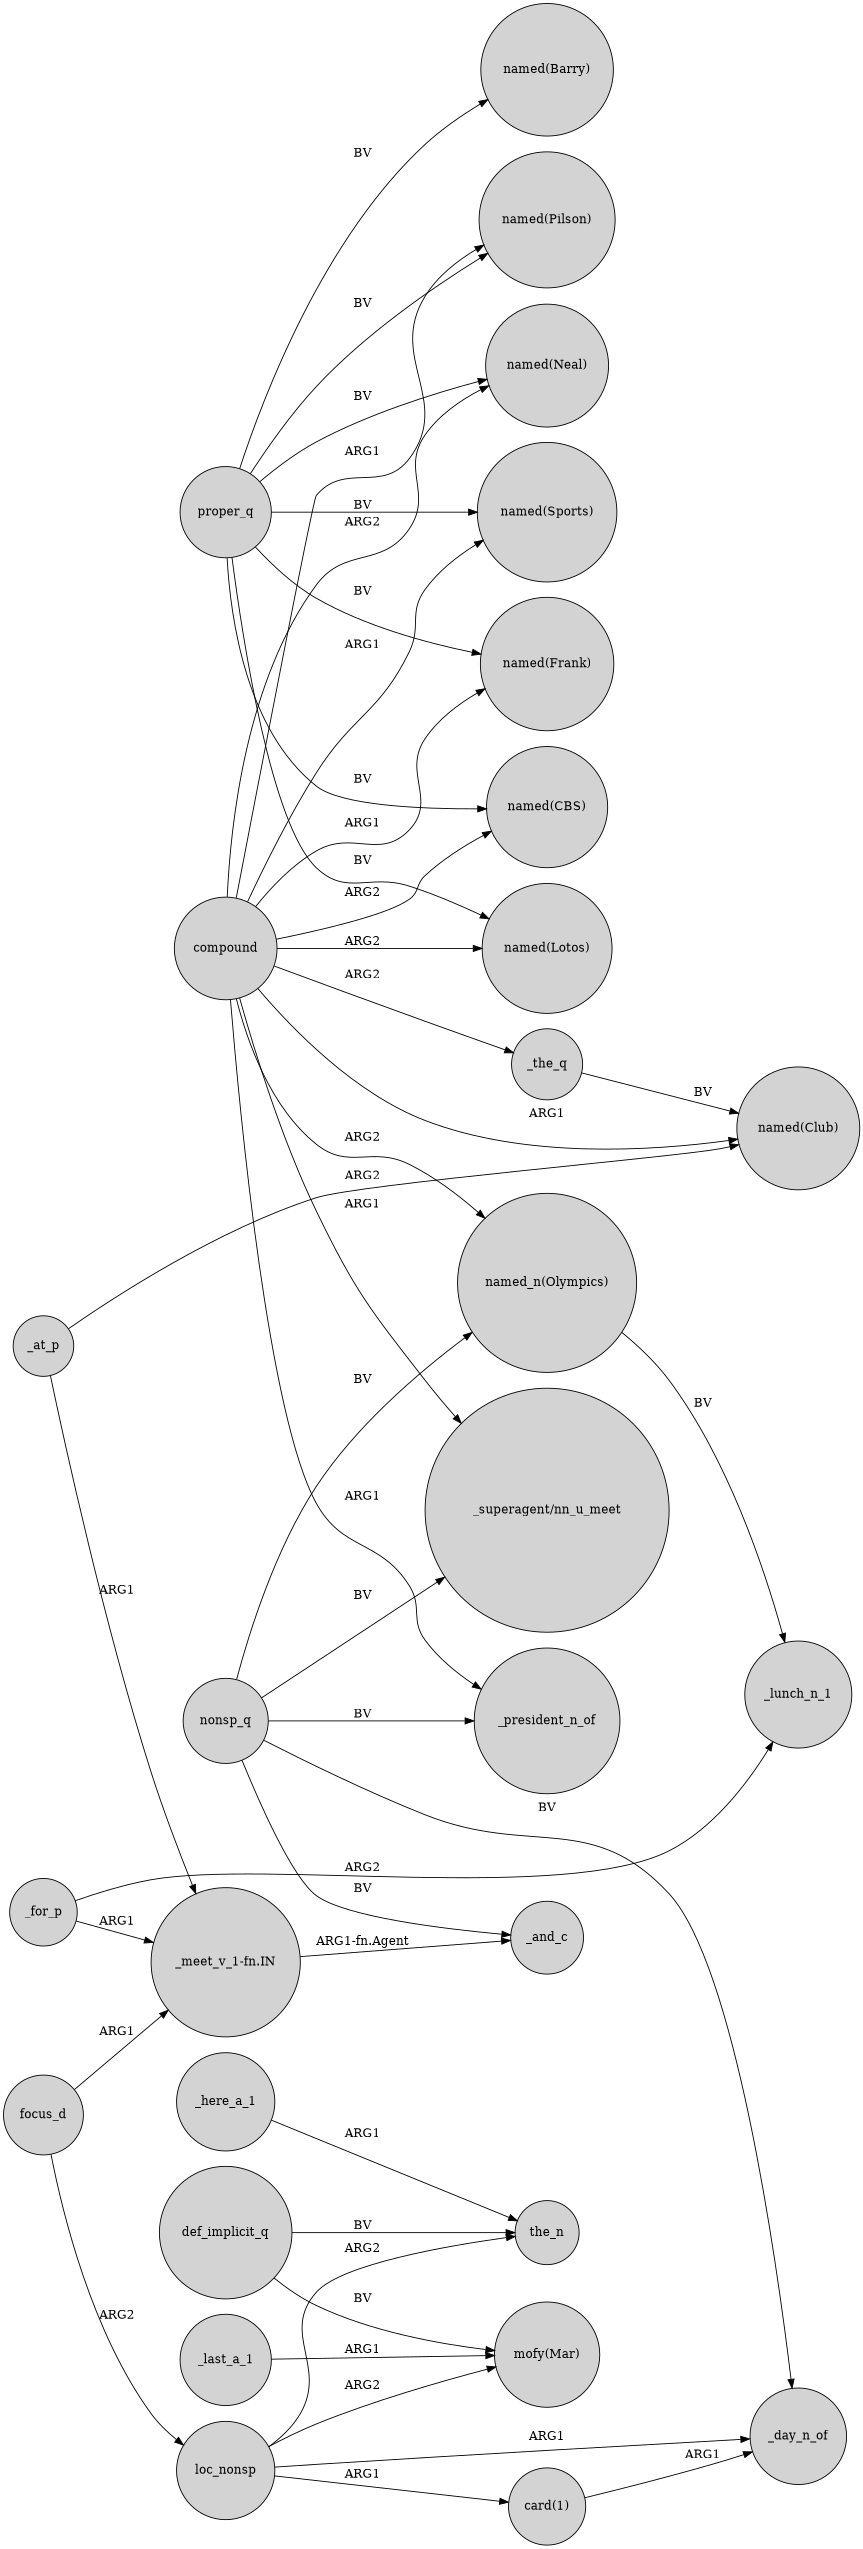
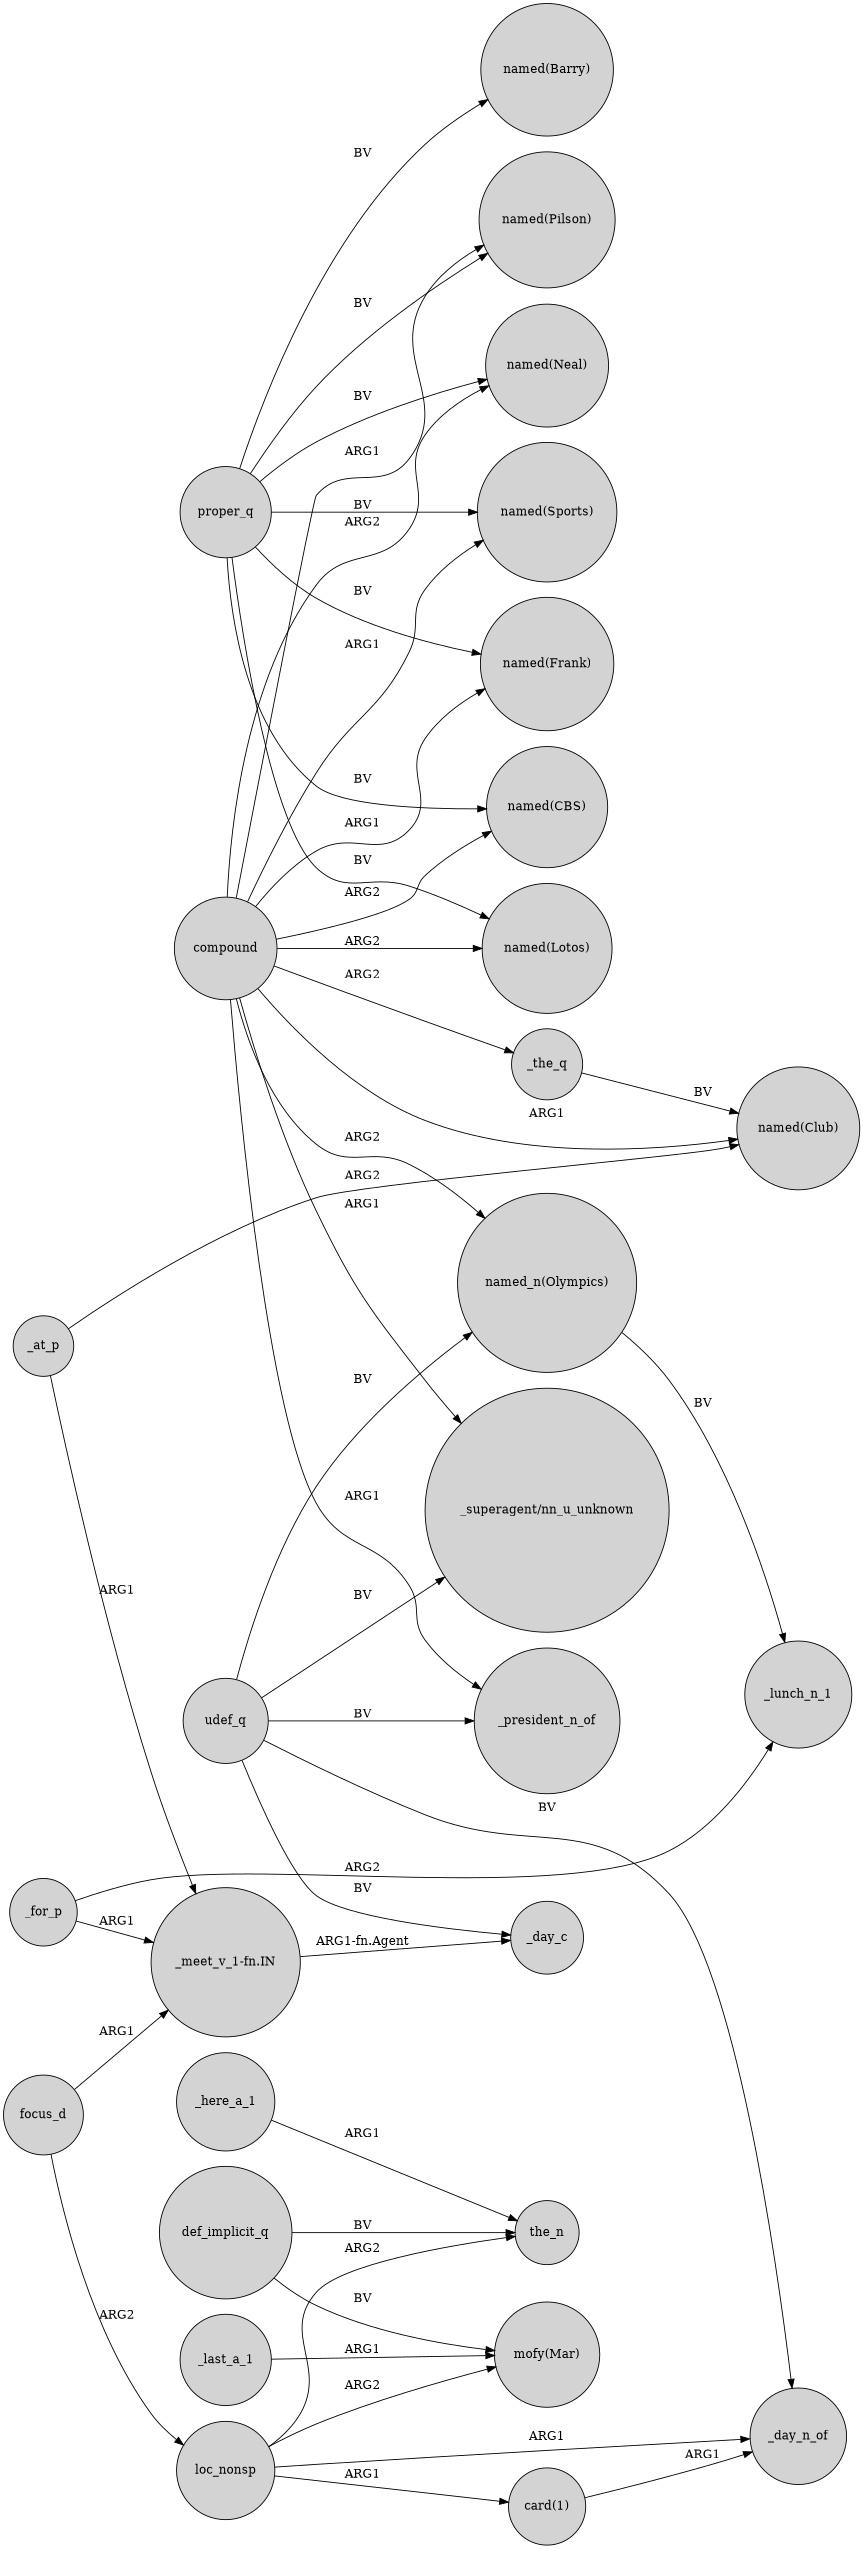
(547, 1510) -> (547, 1510)
(226, 1721) -> (226, 1721)
(547, 1938) -> (547, 1938)
